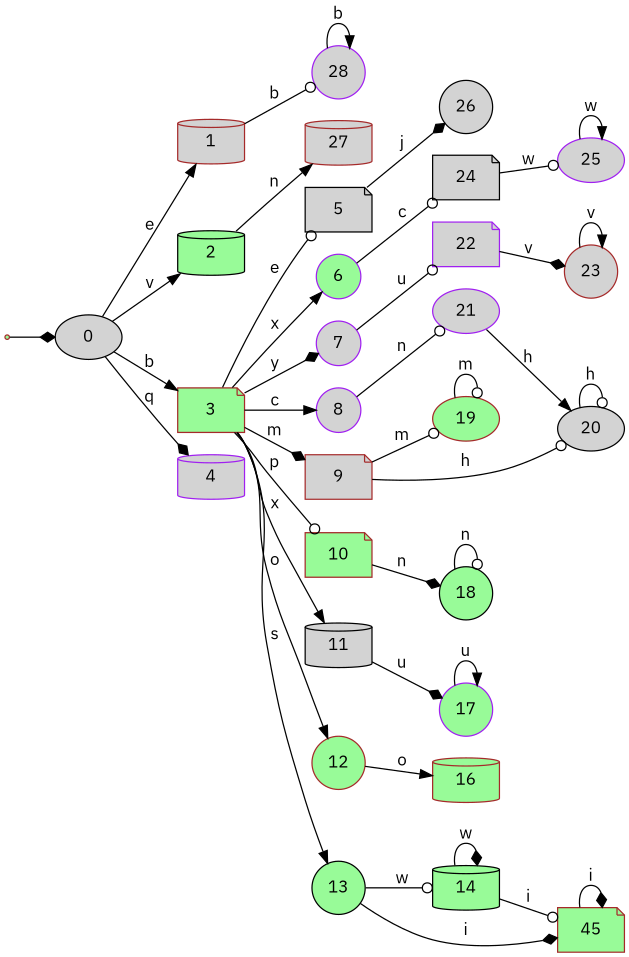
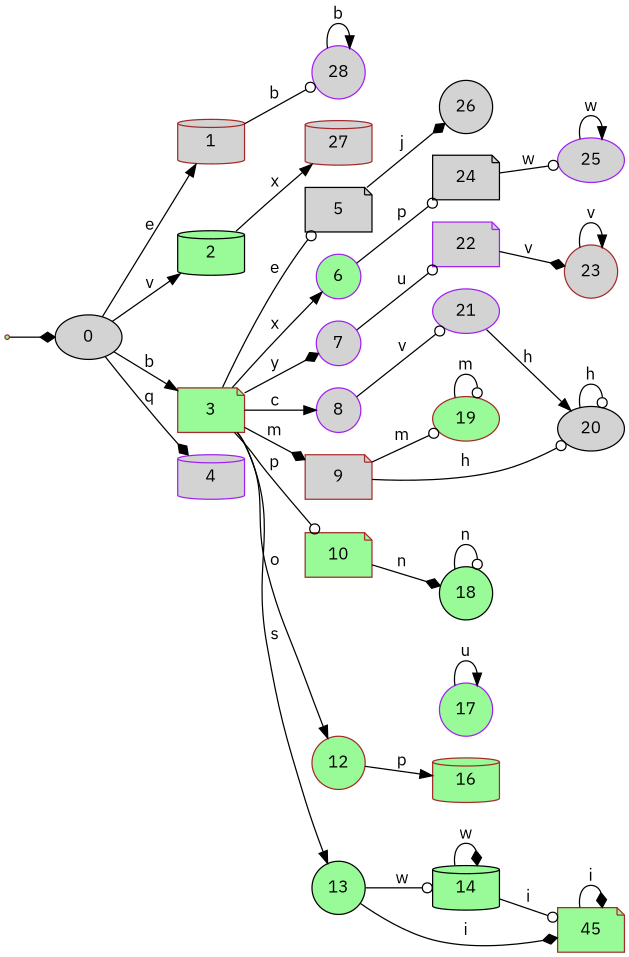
(275, 182) -> (275, 182)
(402, 213) -> (402, 213)
(402, 346) -> (402, 346)
(339, 645) -> none
(402, 761) -> (402, 761)
